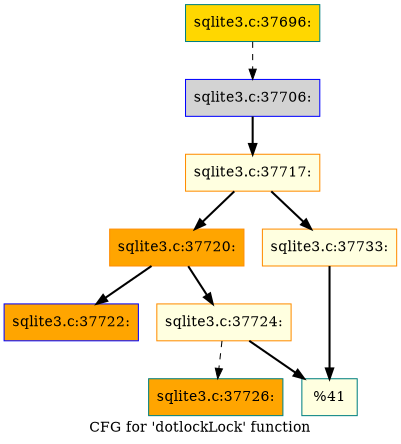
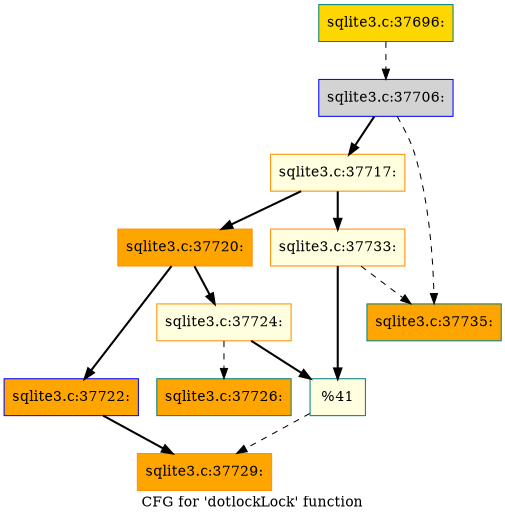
none -> (434, 322)
none -> (204, 472)
